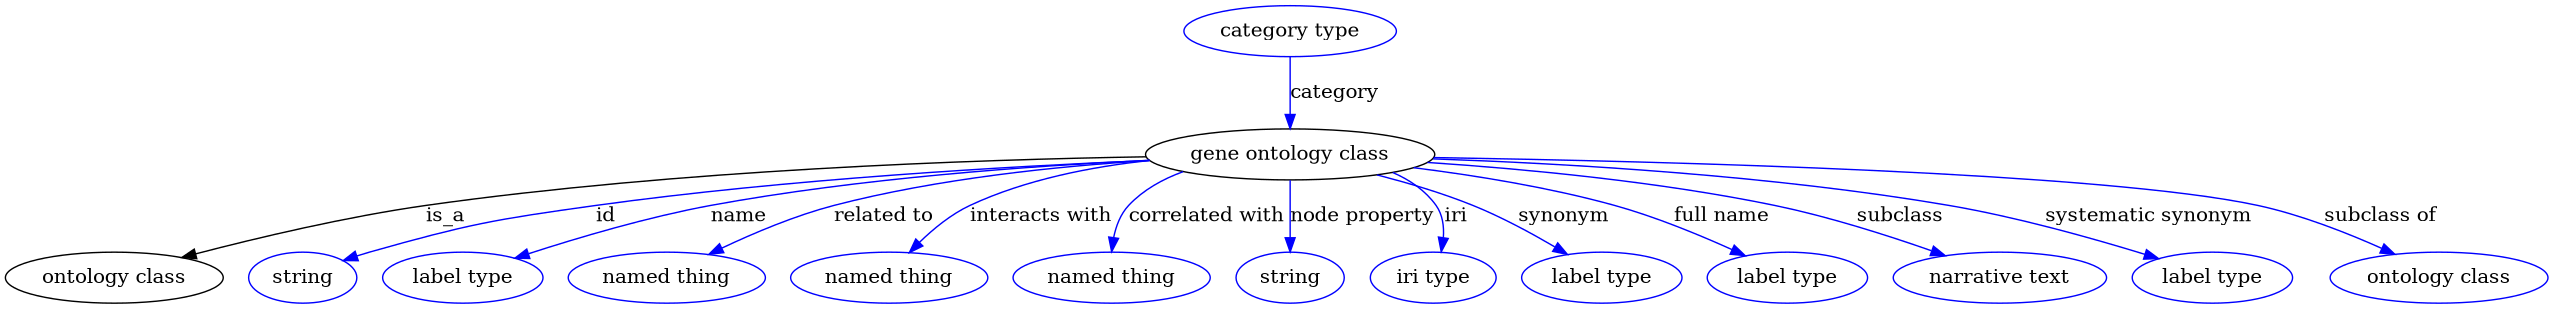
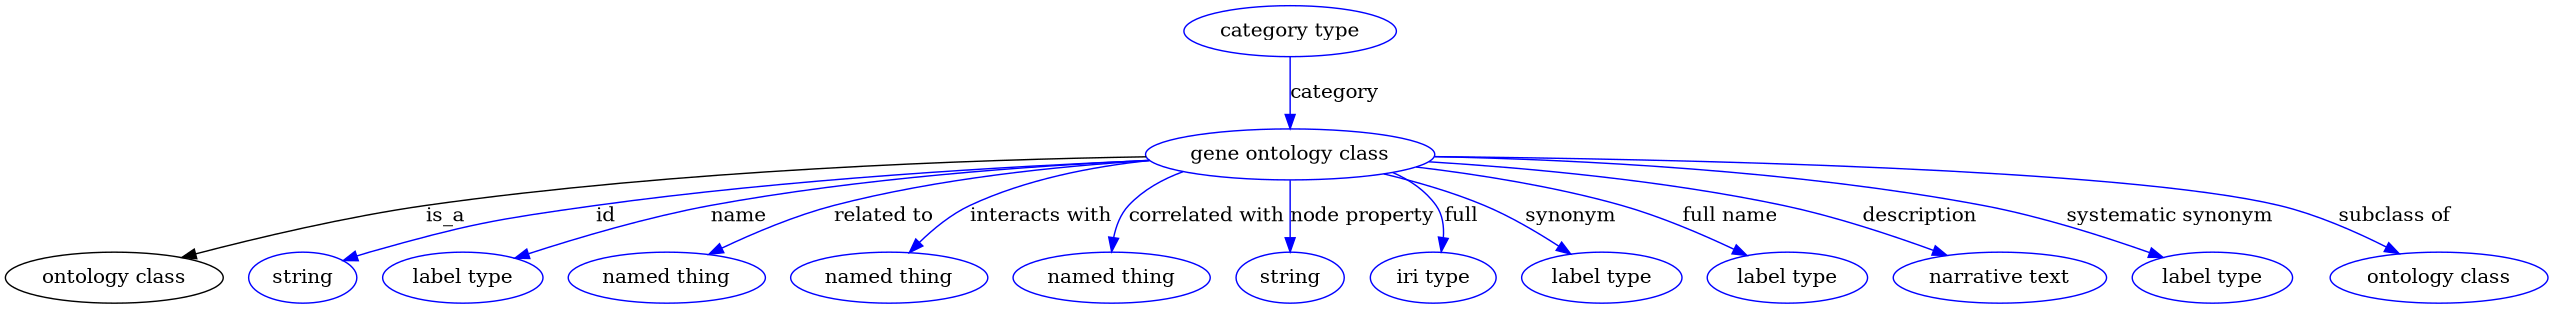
(1290, 154) -> (1290, 154)
(1456, 216) -> (1462, 216)
(1900, 216) -> (1920, 216)
